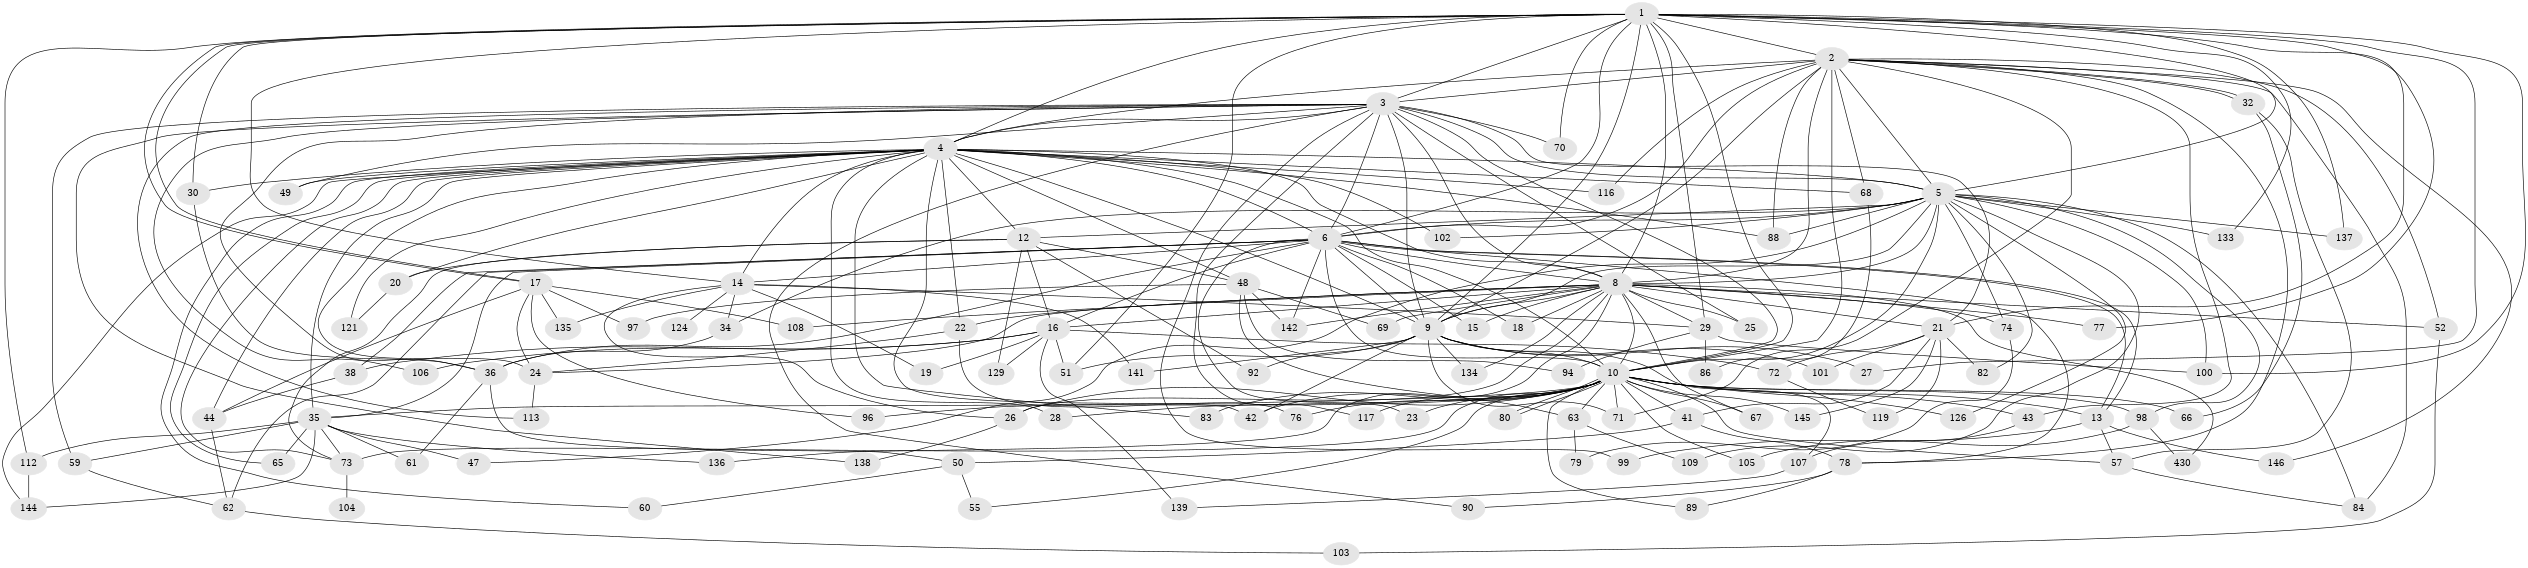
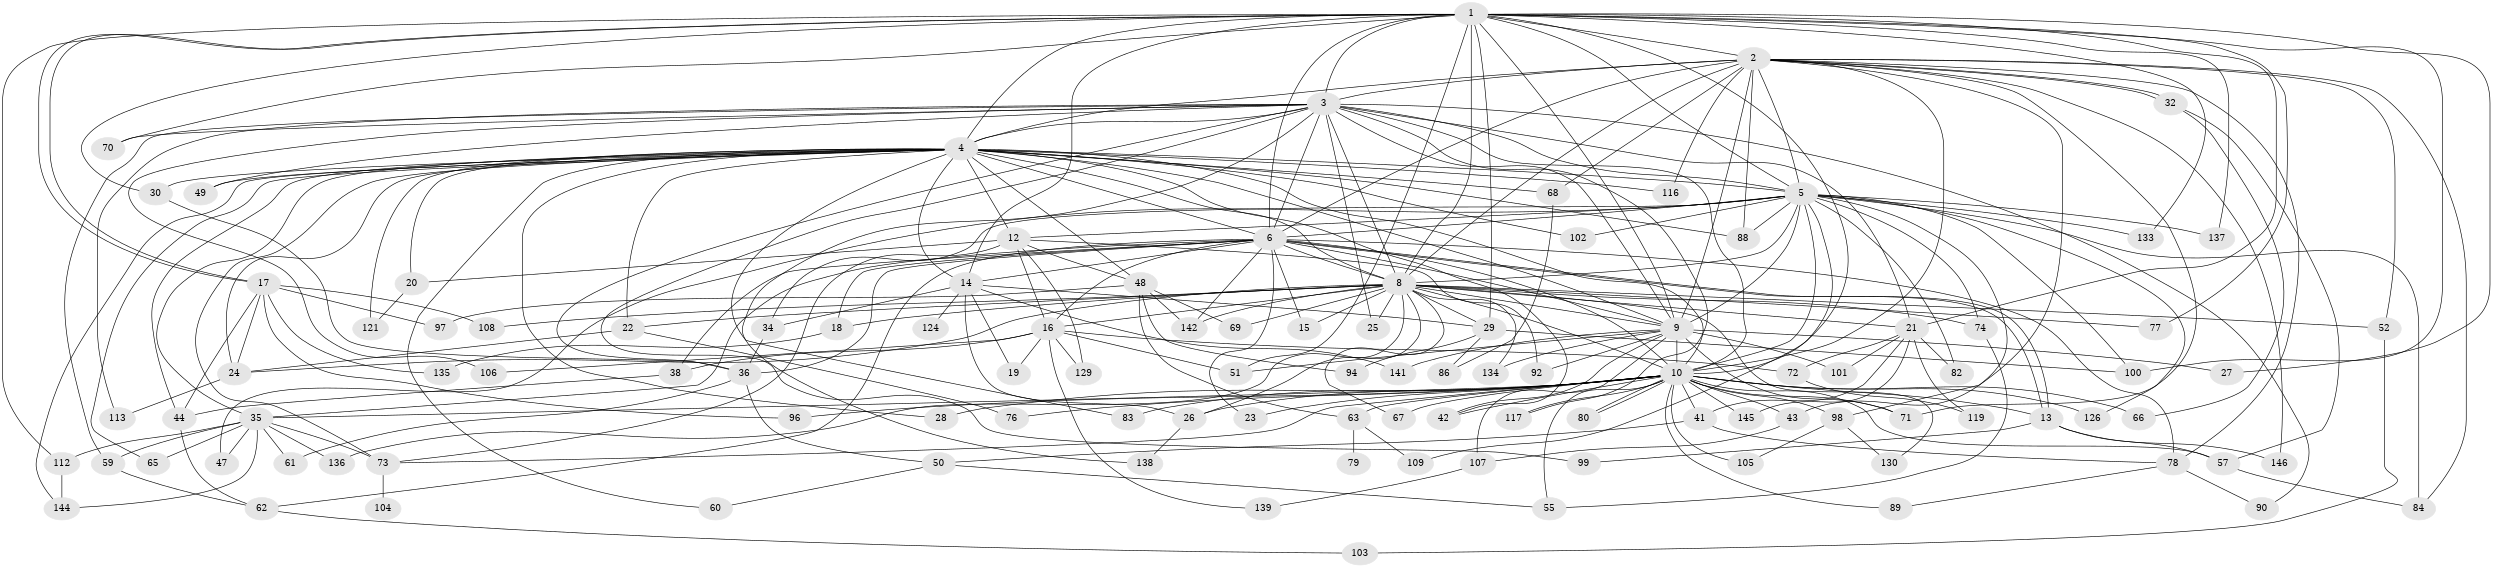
(642, 304) -> (638, 346)
(1887, 435) -> (1839, 488)
(2182, 464) -> (1889, 464)
